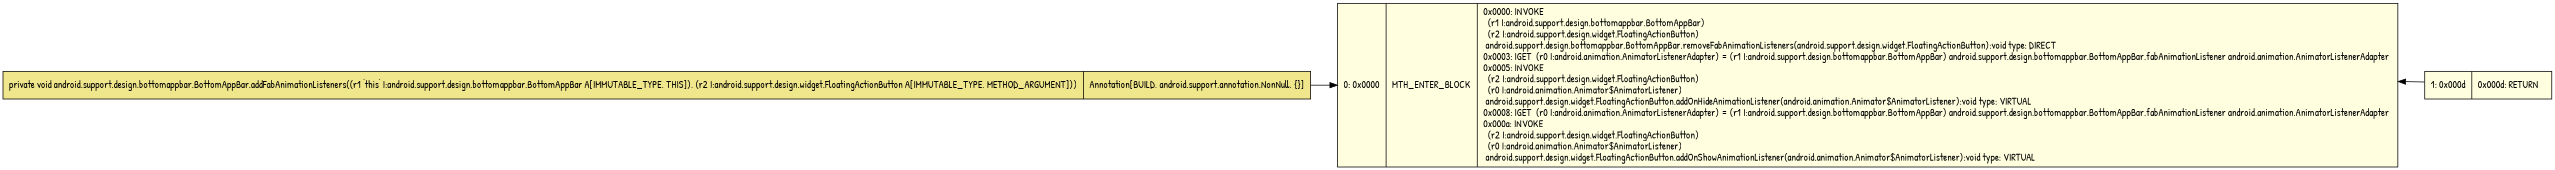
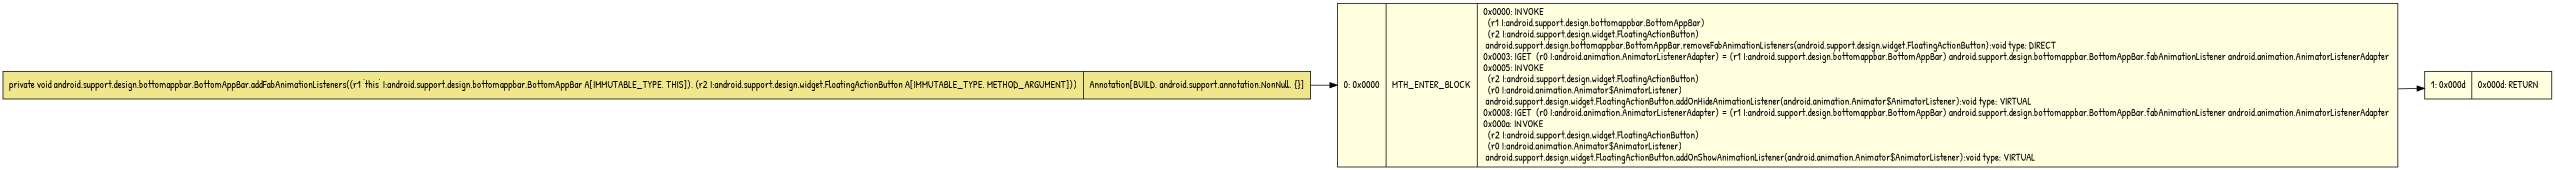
(2415, 82) -> (2408, 89)
